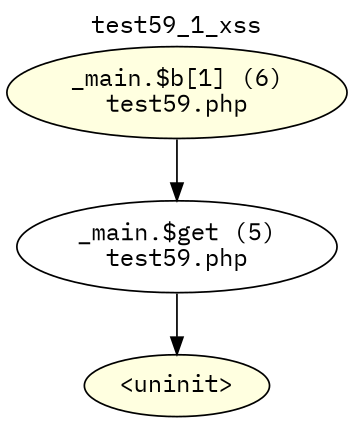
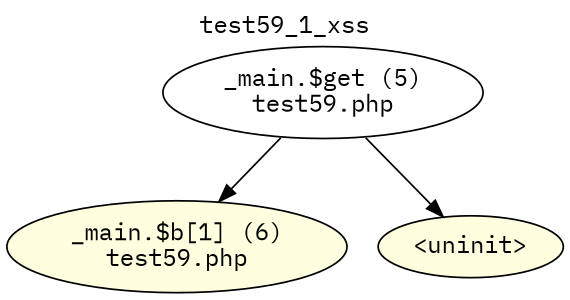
(177, 161) -> (256, 163)
